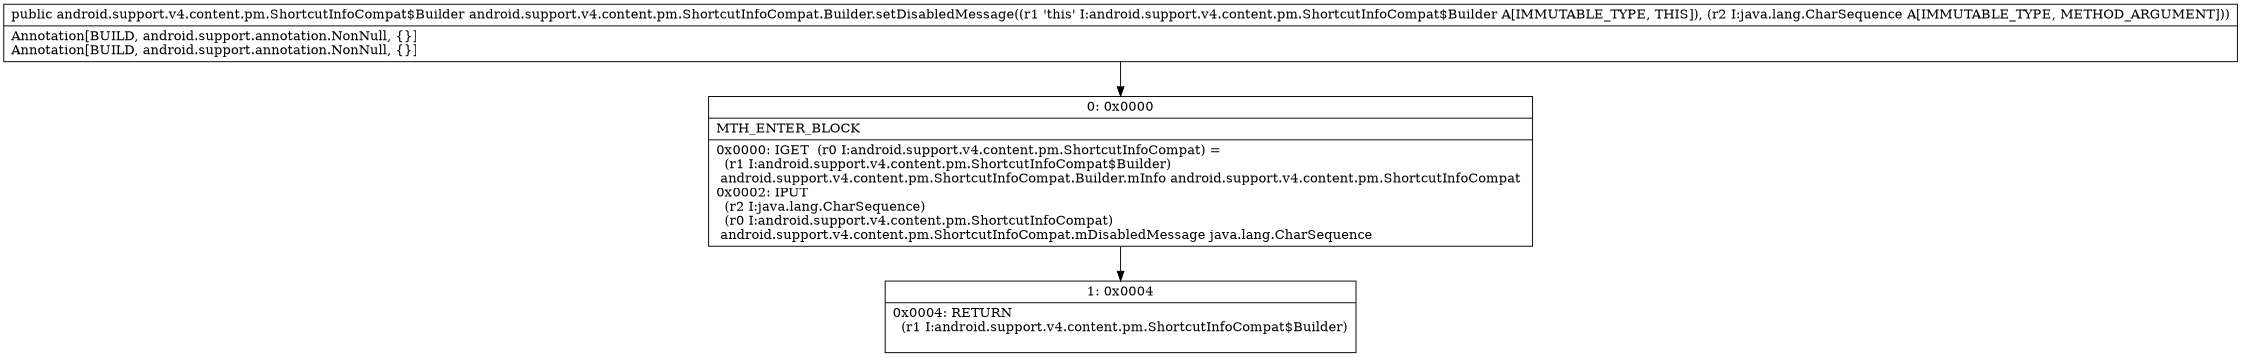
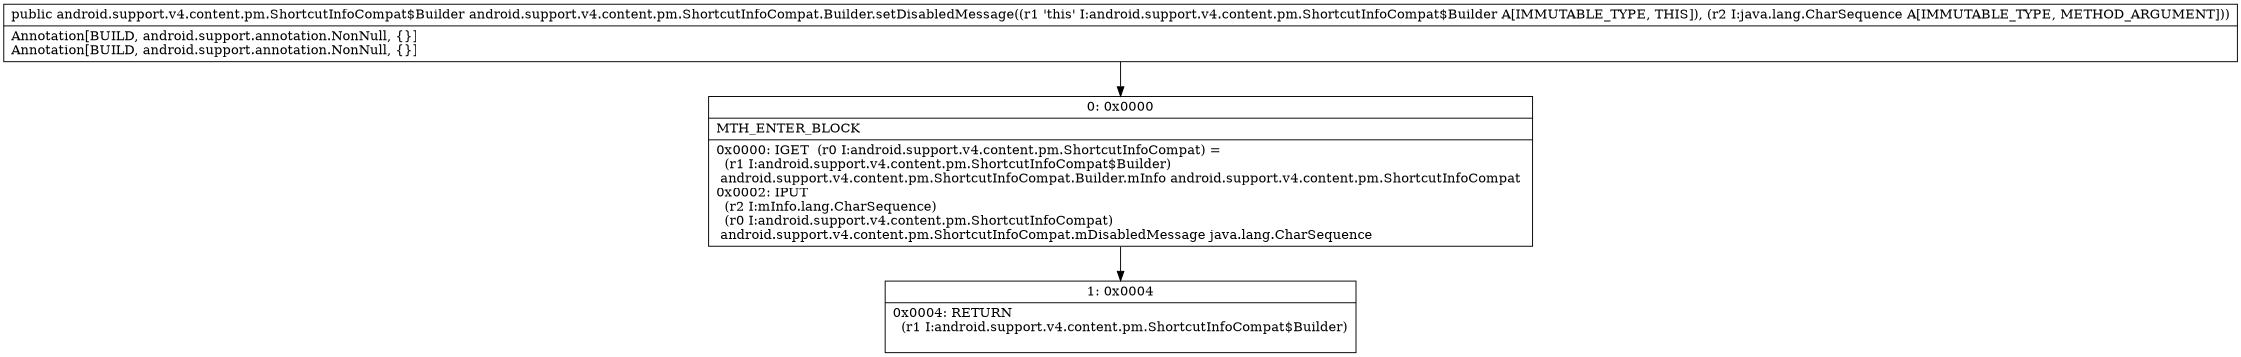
(821, 207) -> (827, 207)
